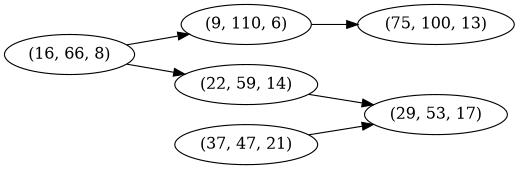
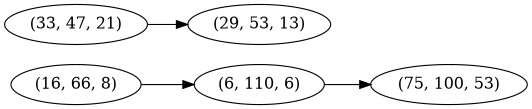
(246, 24) -> (259, 85)
(436, 24) -> (449, 85)
(246, 85) -> none
(436, 115) -> (259, 24)
(246, 145) -> (76, 24)
